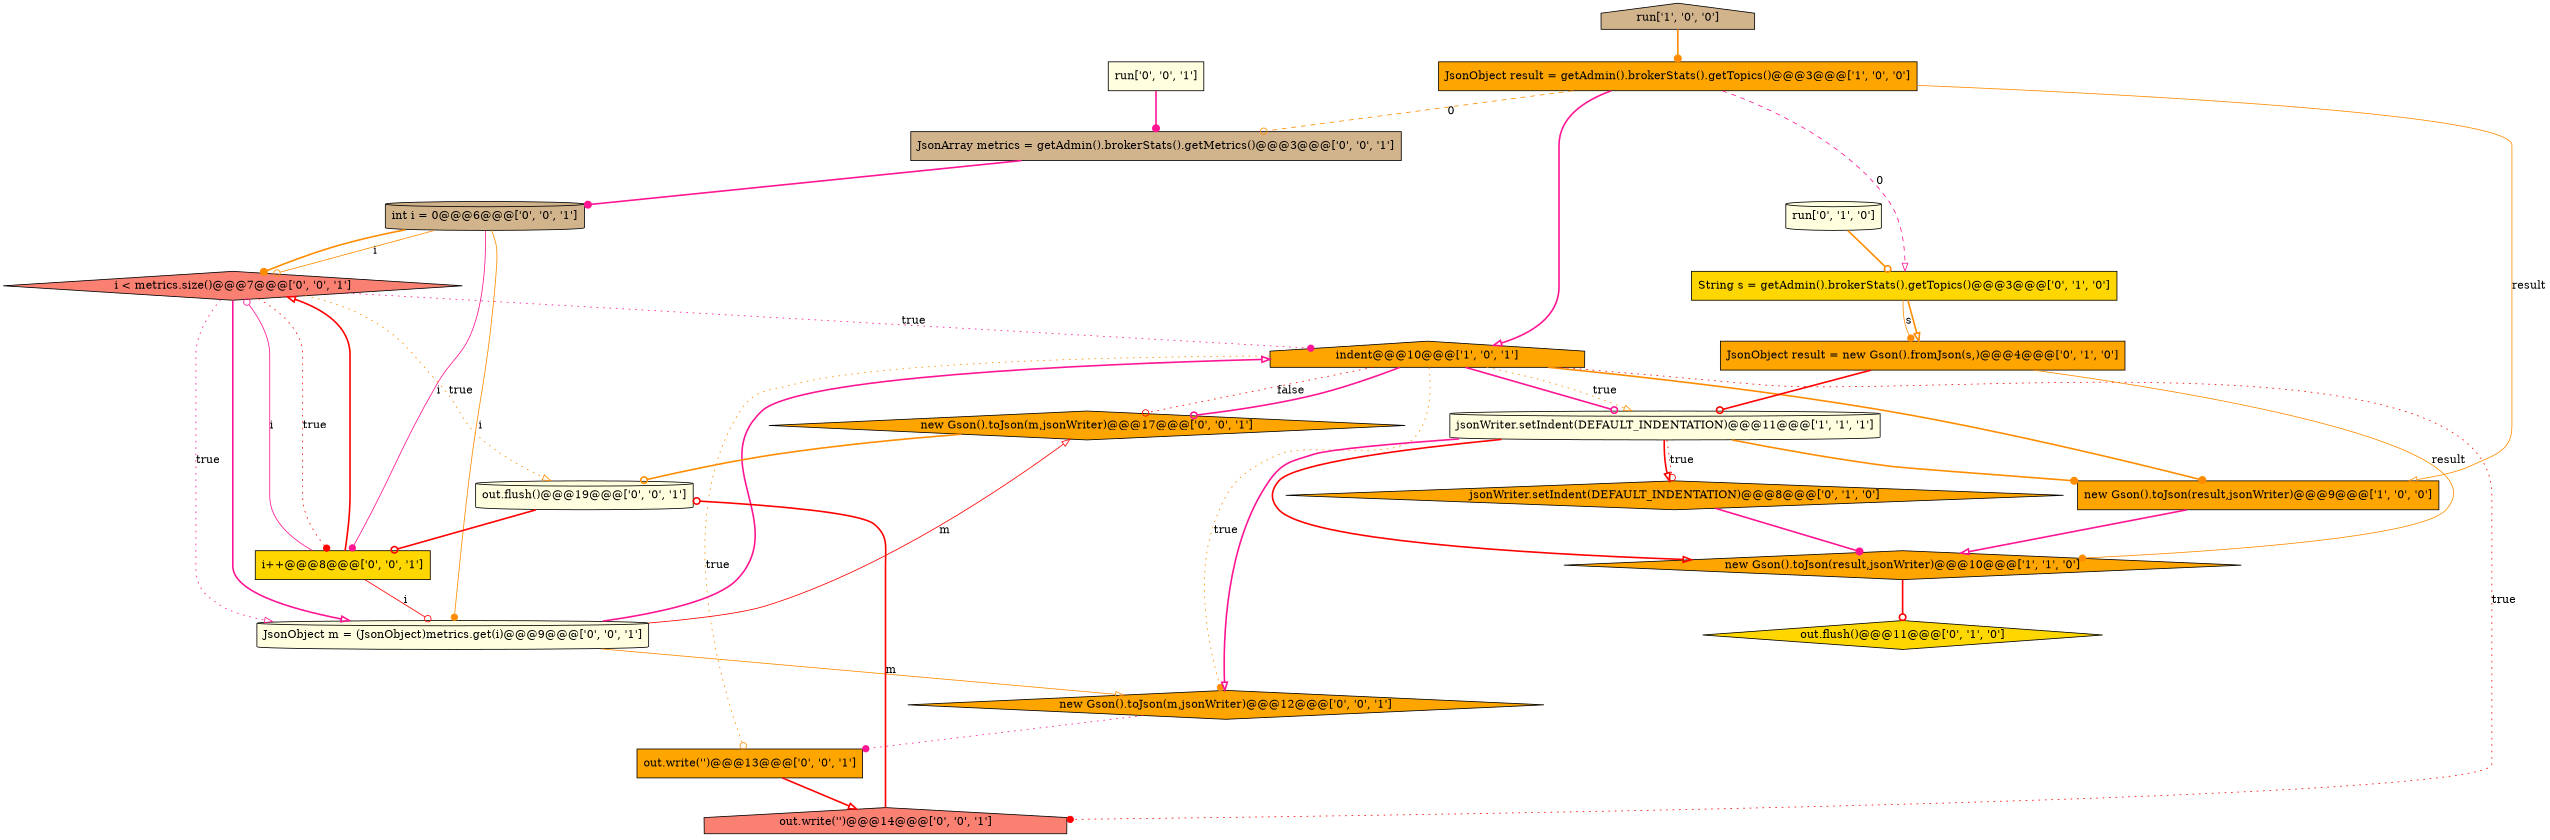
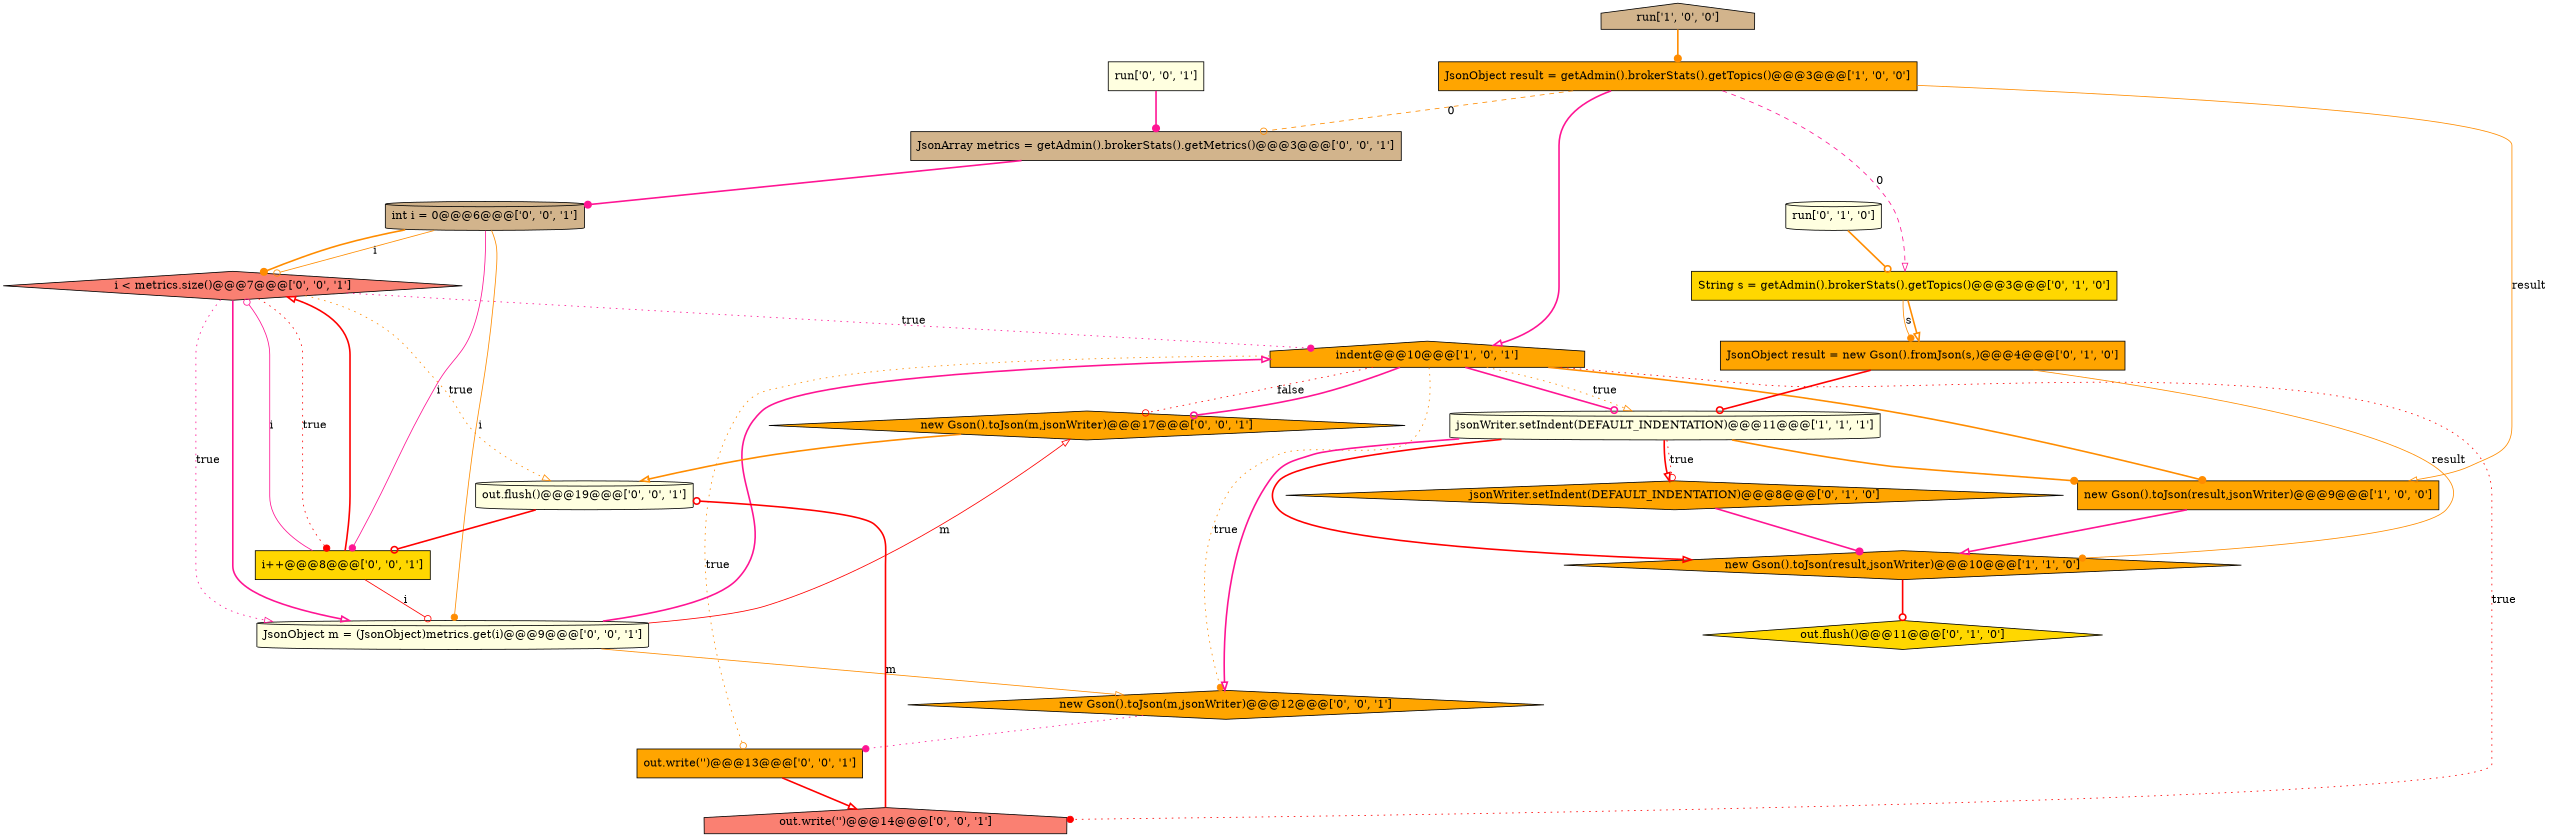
(803, 450) -> (803, 450)
